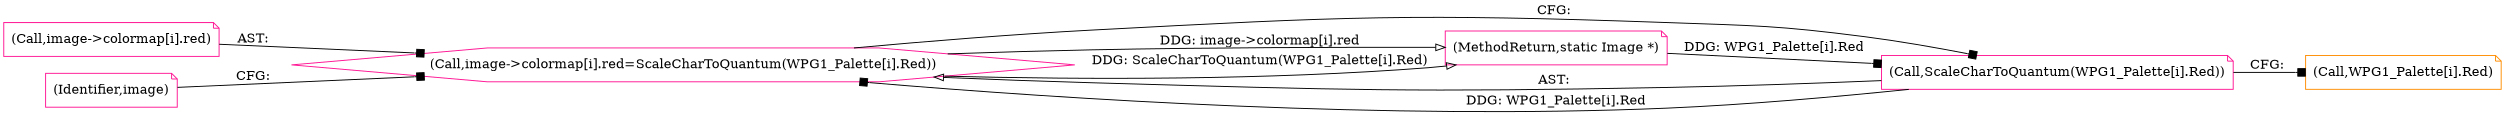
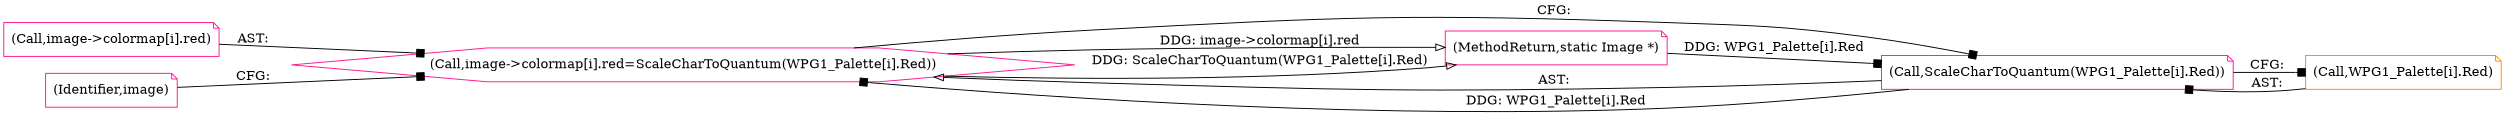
none -> (2250, 92)
